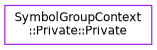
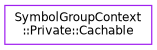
(78, 25) -> (78, 25)
